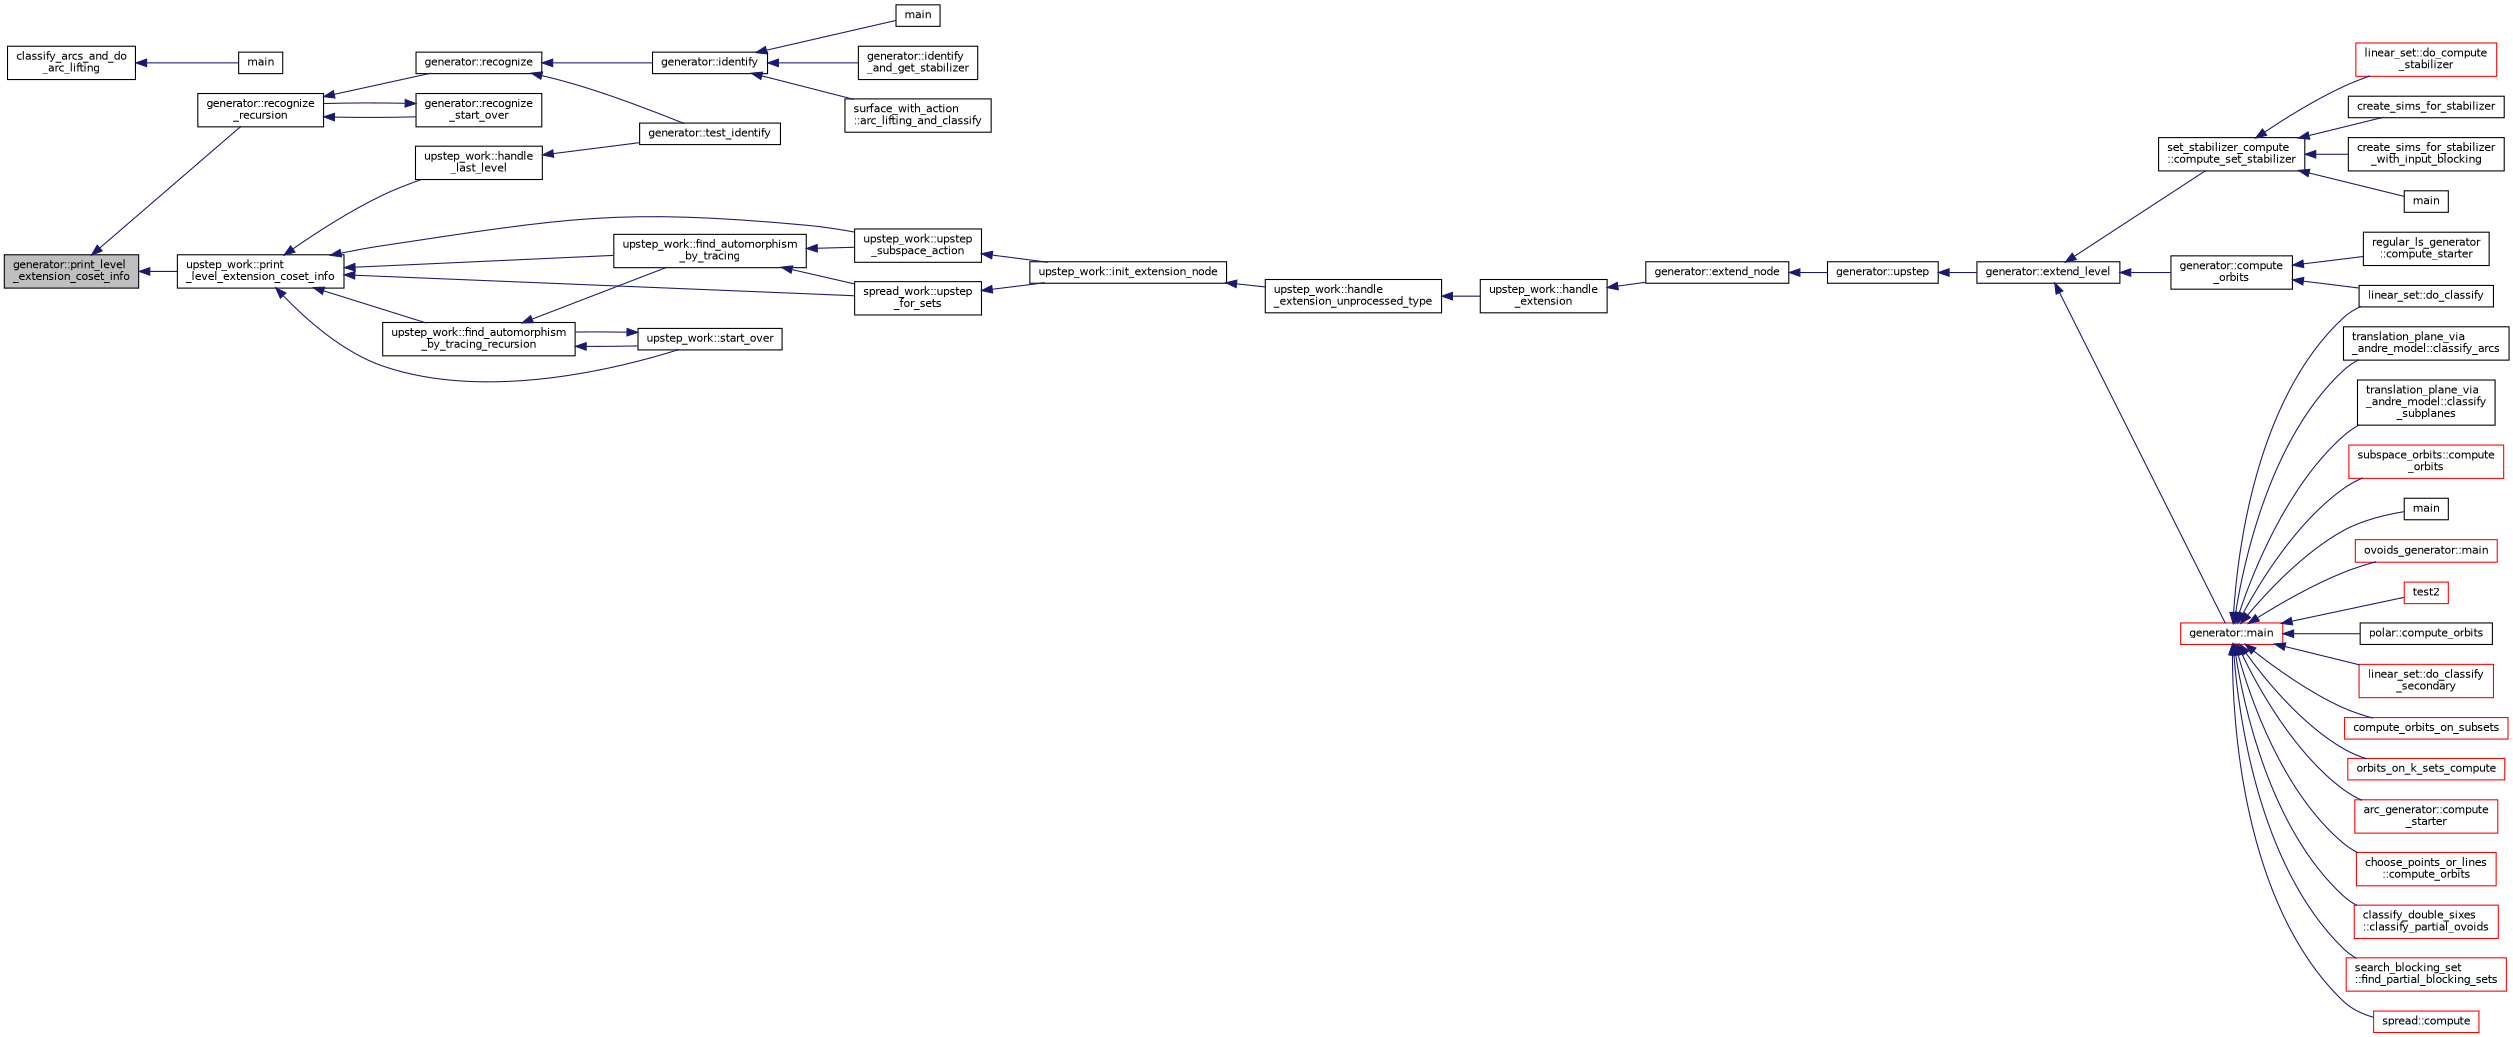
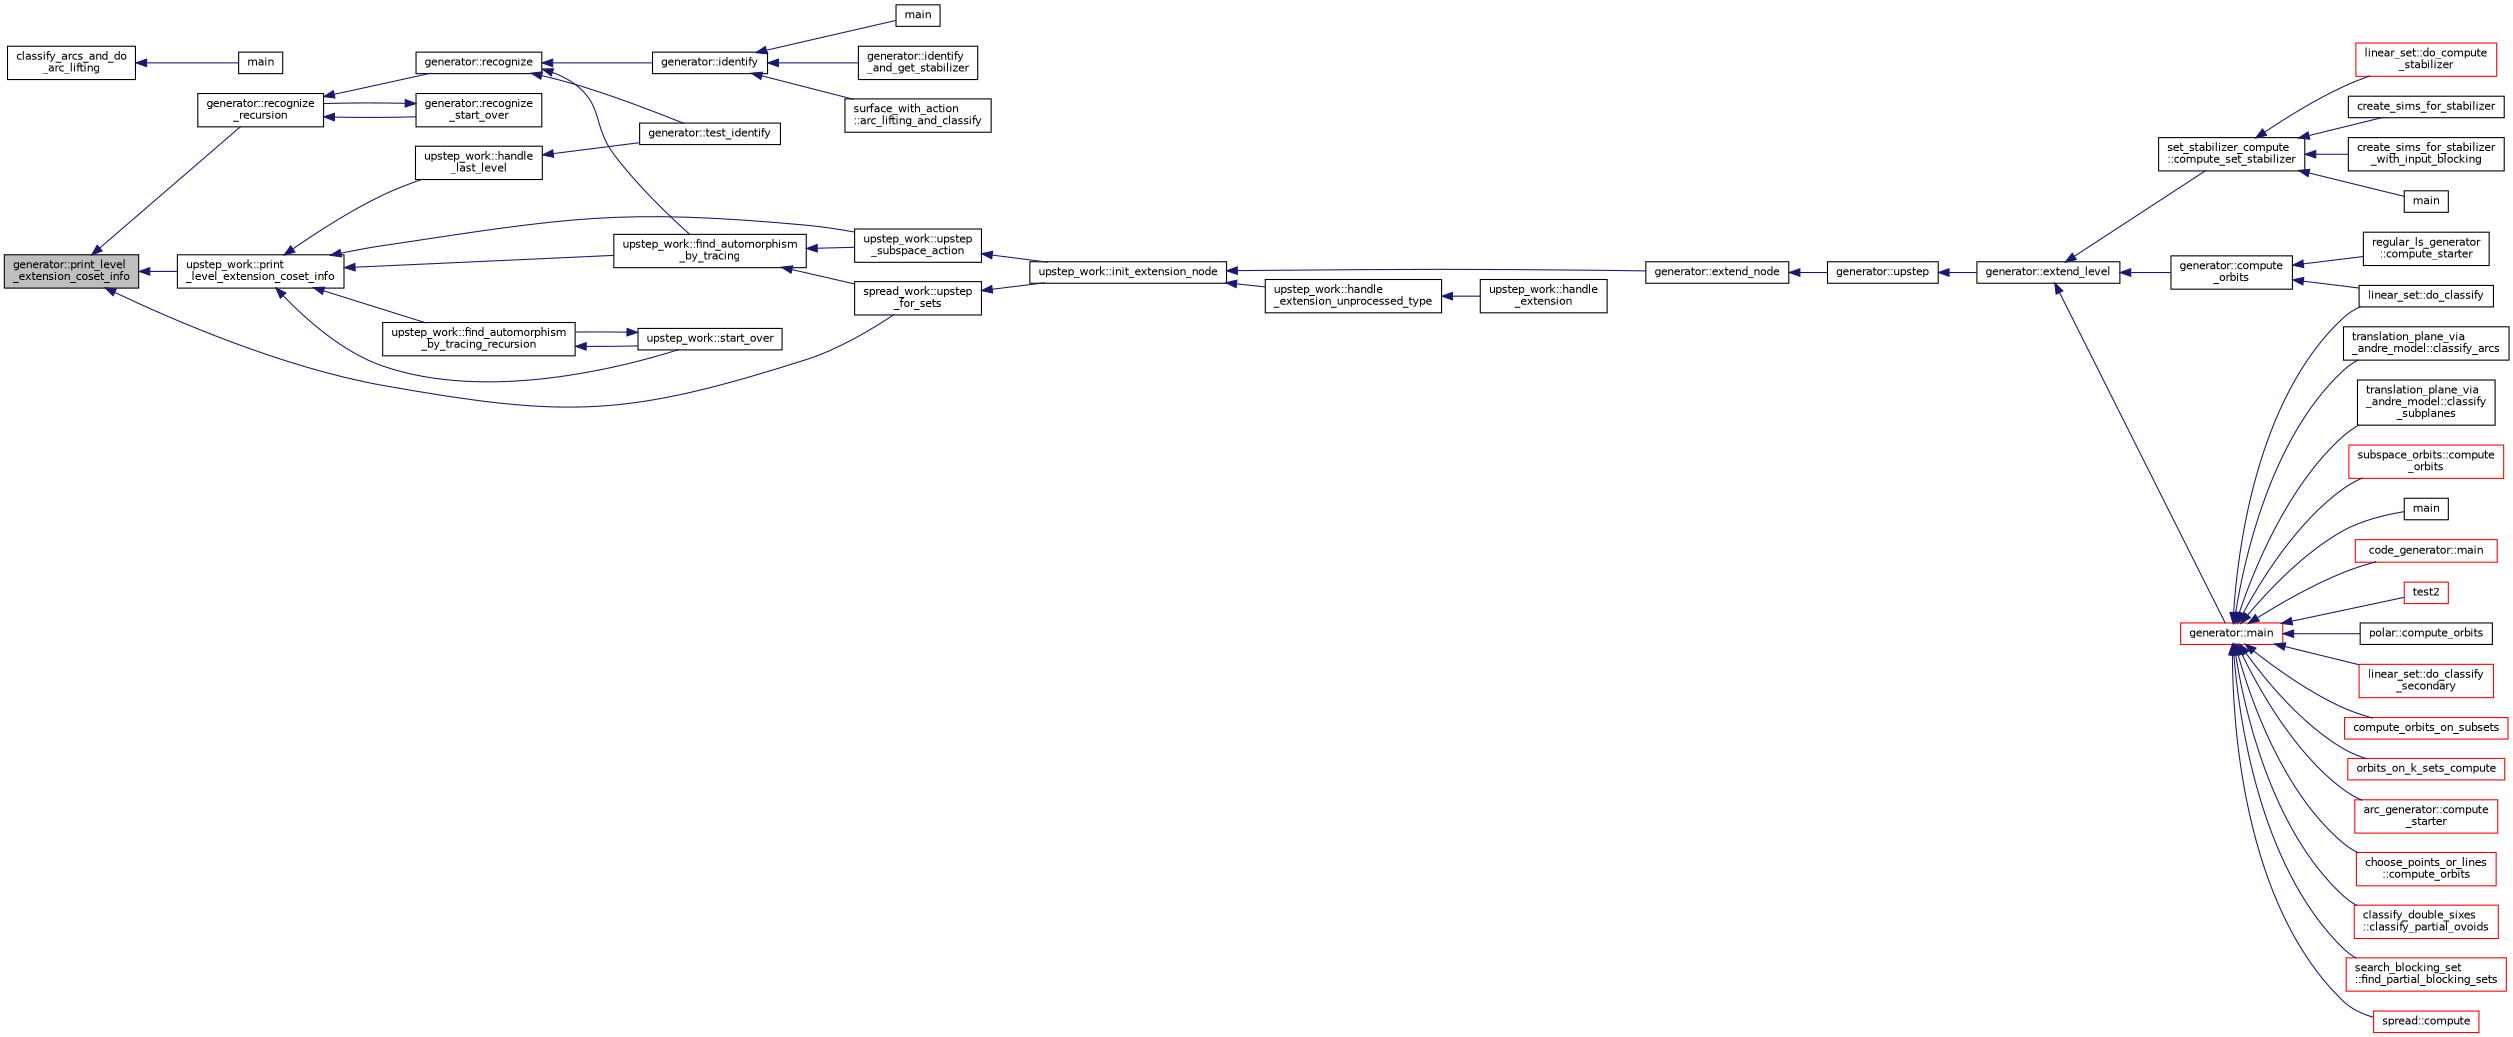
(1632, 284) -> (1442, 269)
(592, 285) -> (504, 403)
(600, 293) -> (615, 156)
(2426, 551) -> (2426, 551)
